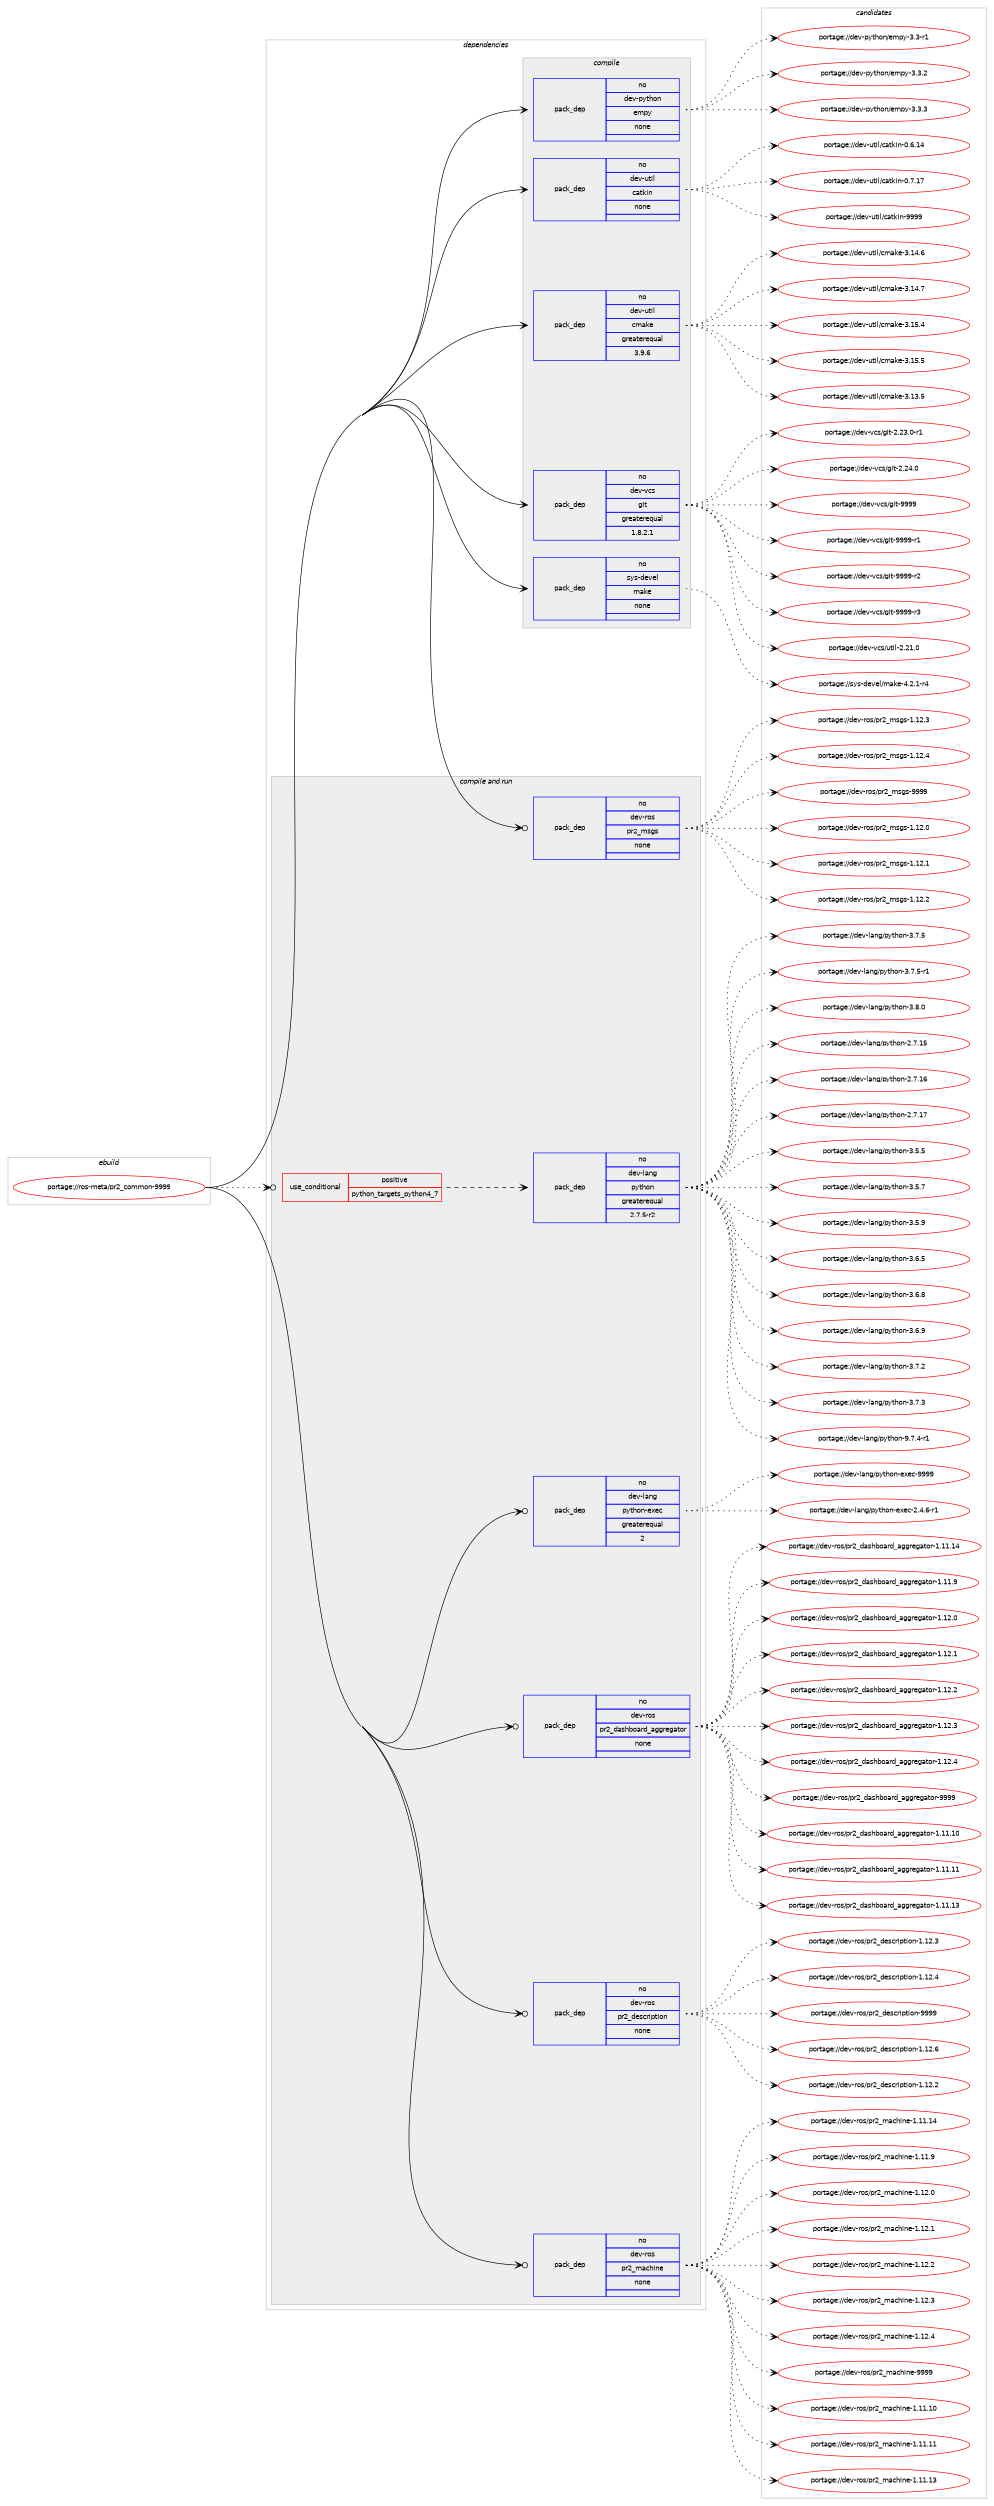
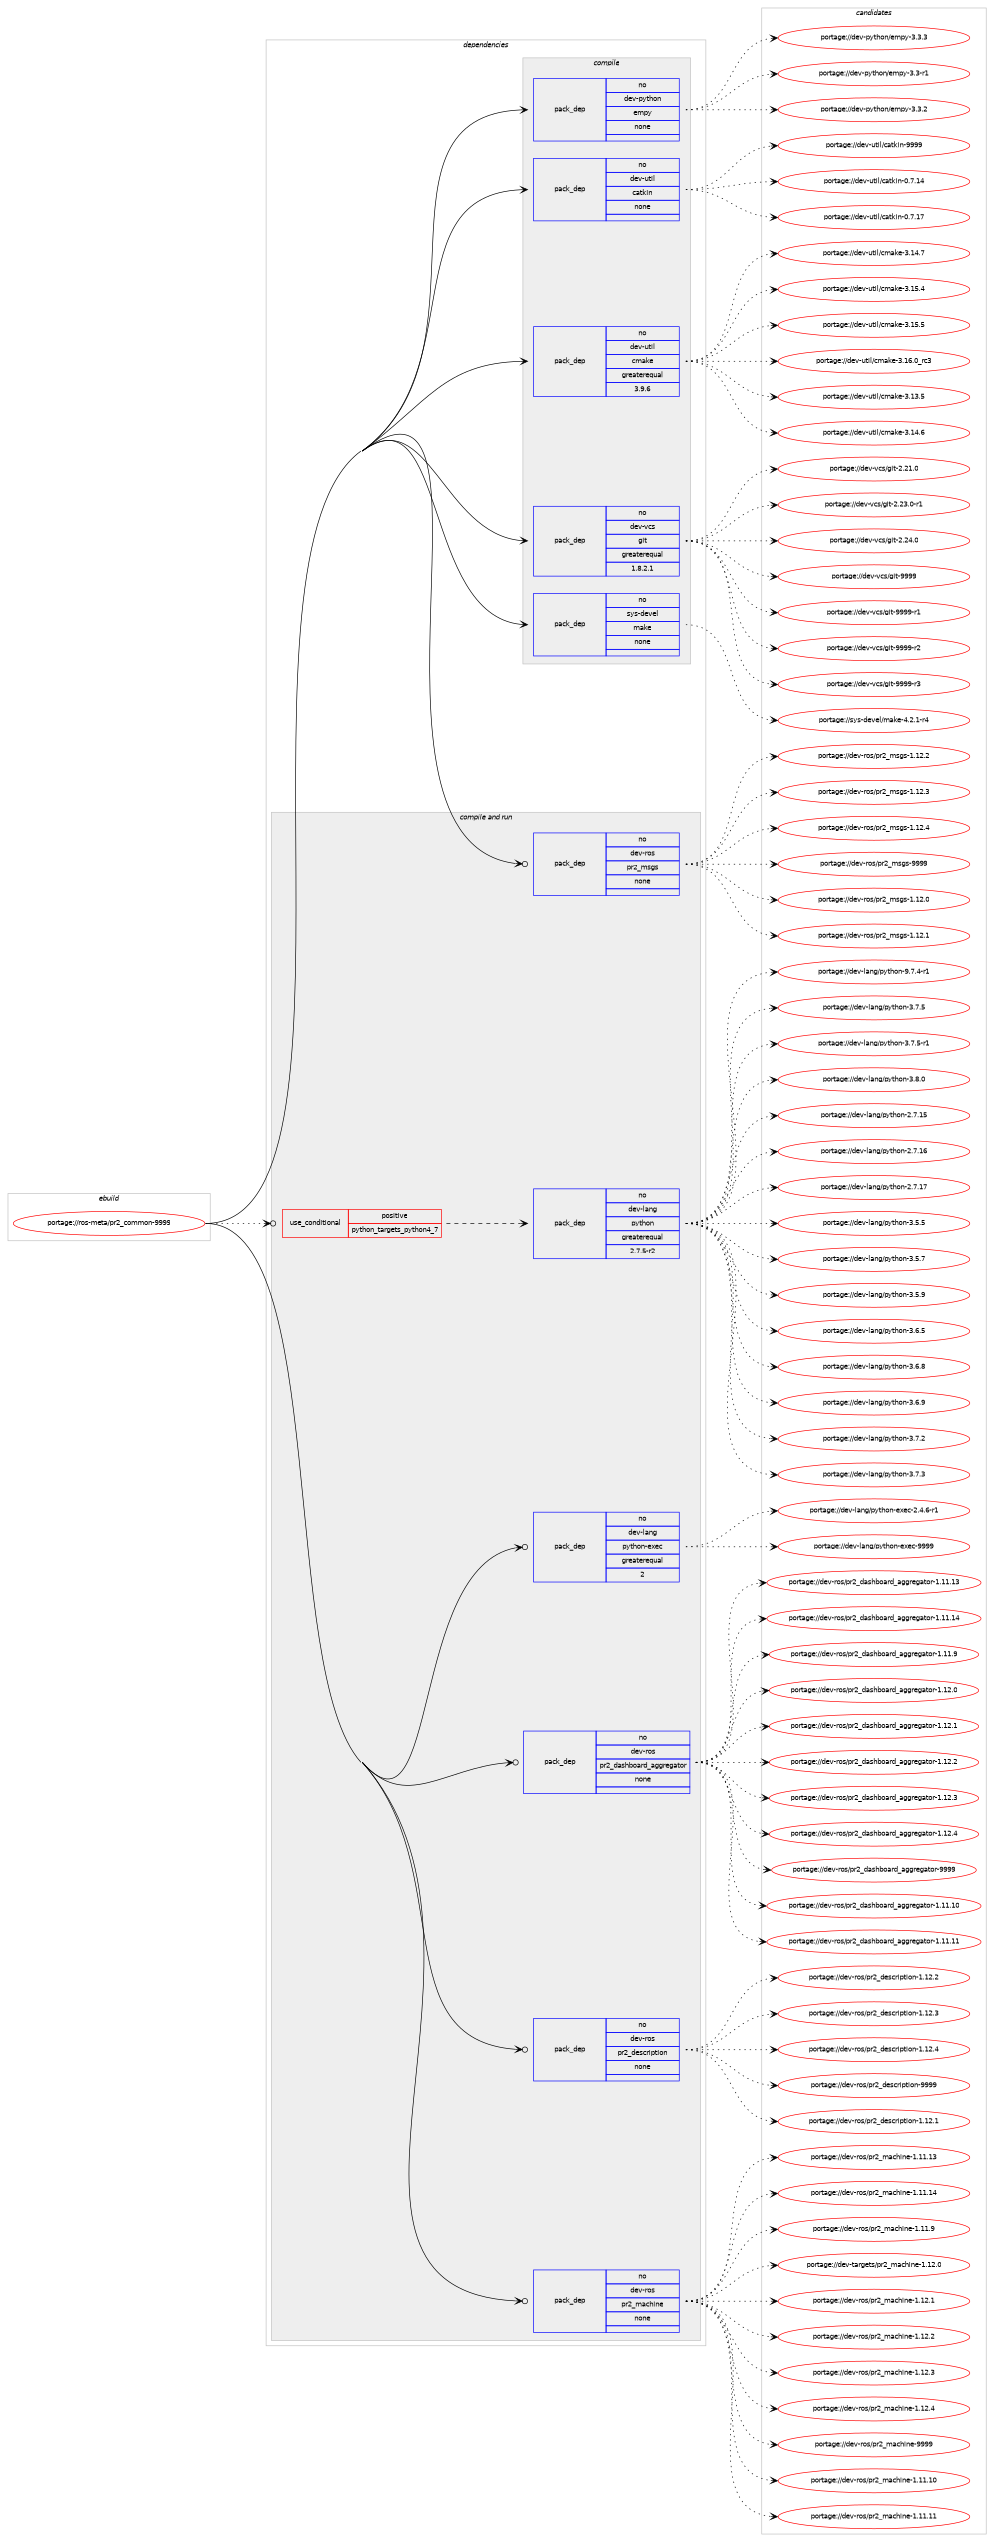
(874, 146) -> (874, 182)
none -> (874, 361)
(874, 649) -> (874, 469)
(874, 2050) -> (874, 2122)
(874, 2193) -> (874, 2265)
